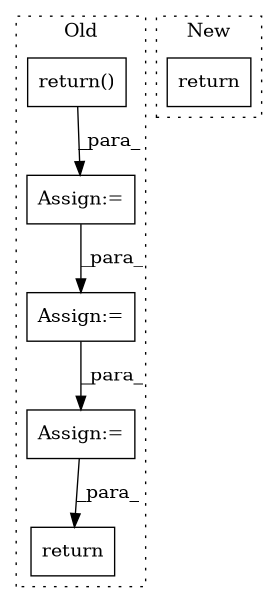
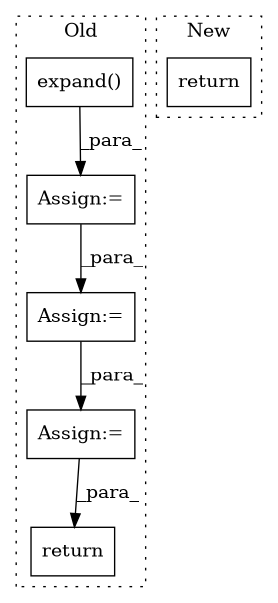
(77, 82) -> (80, 82)
